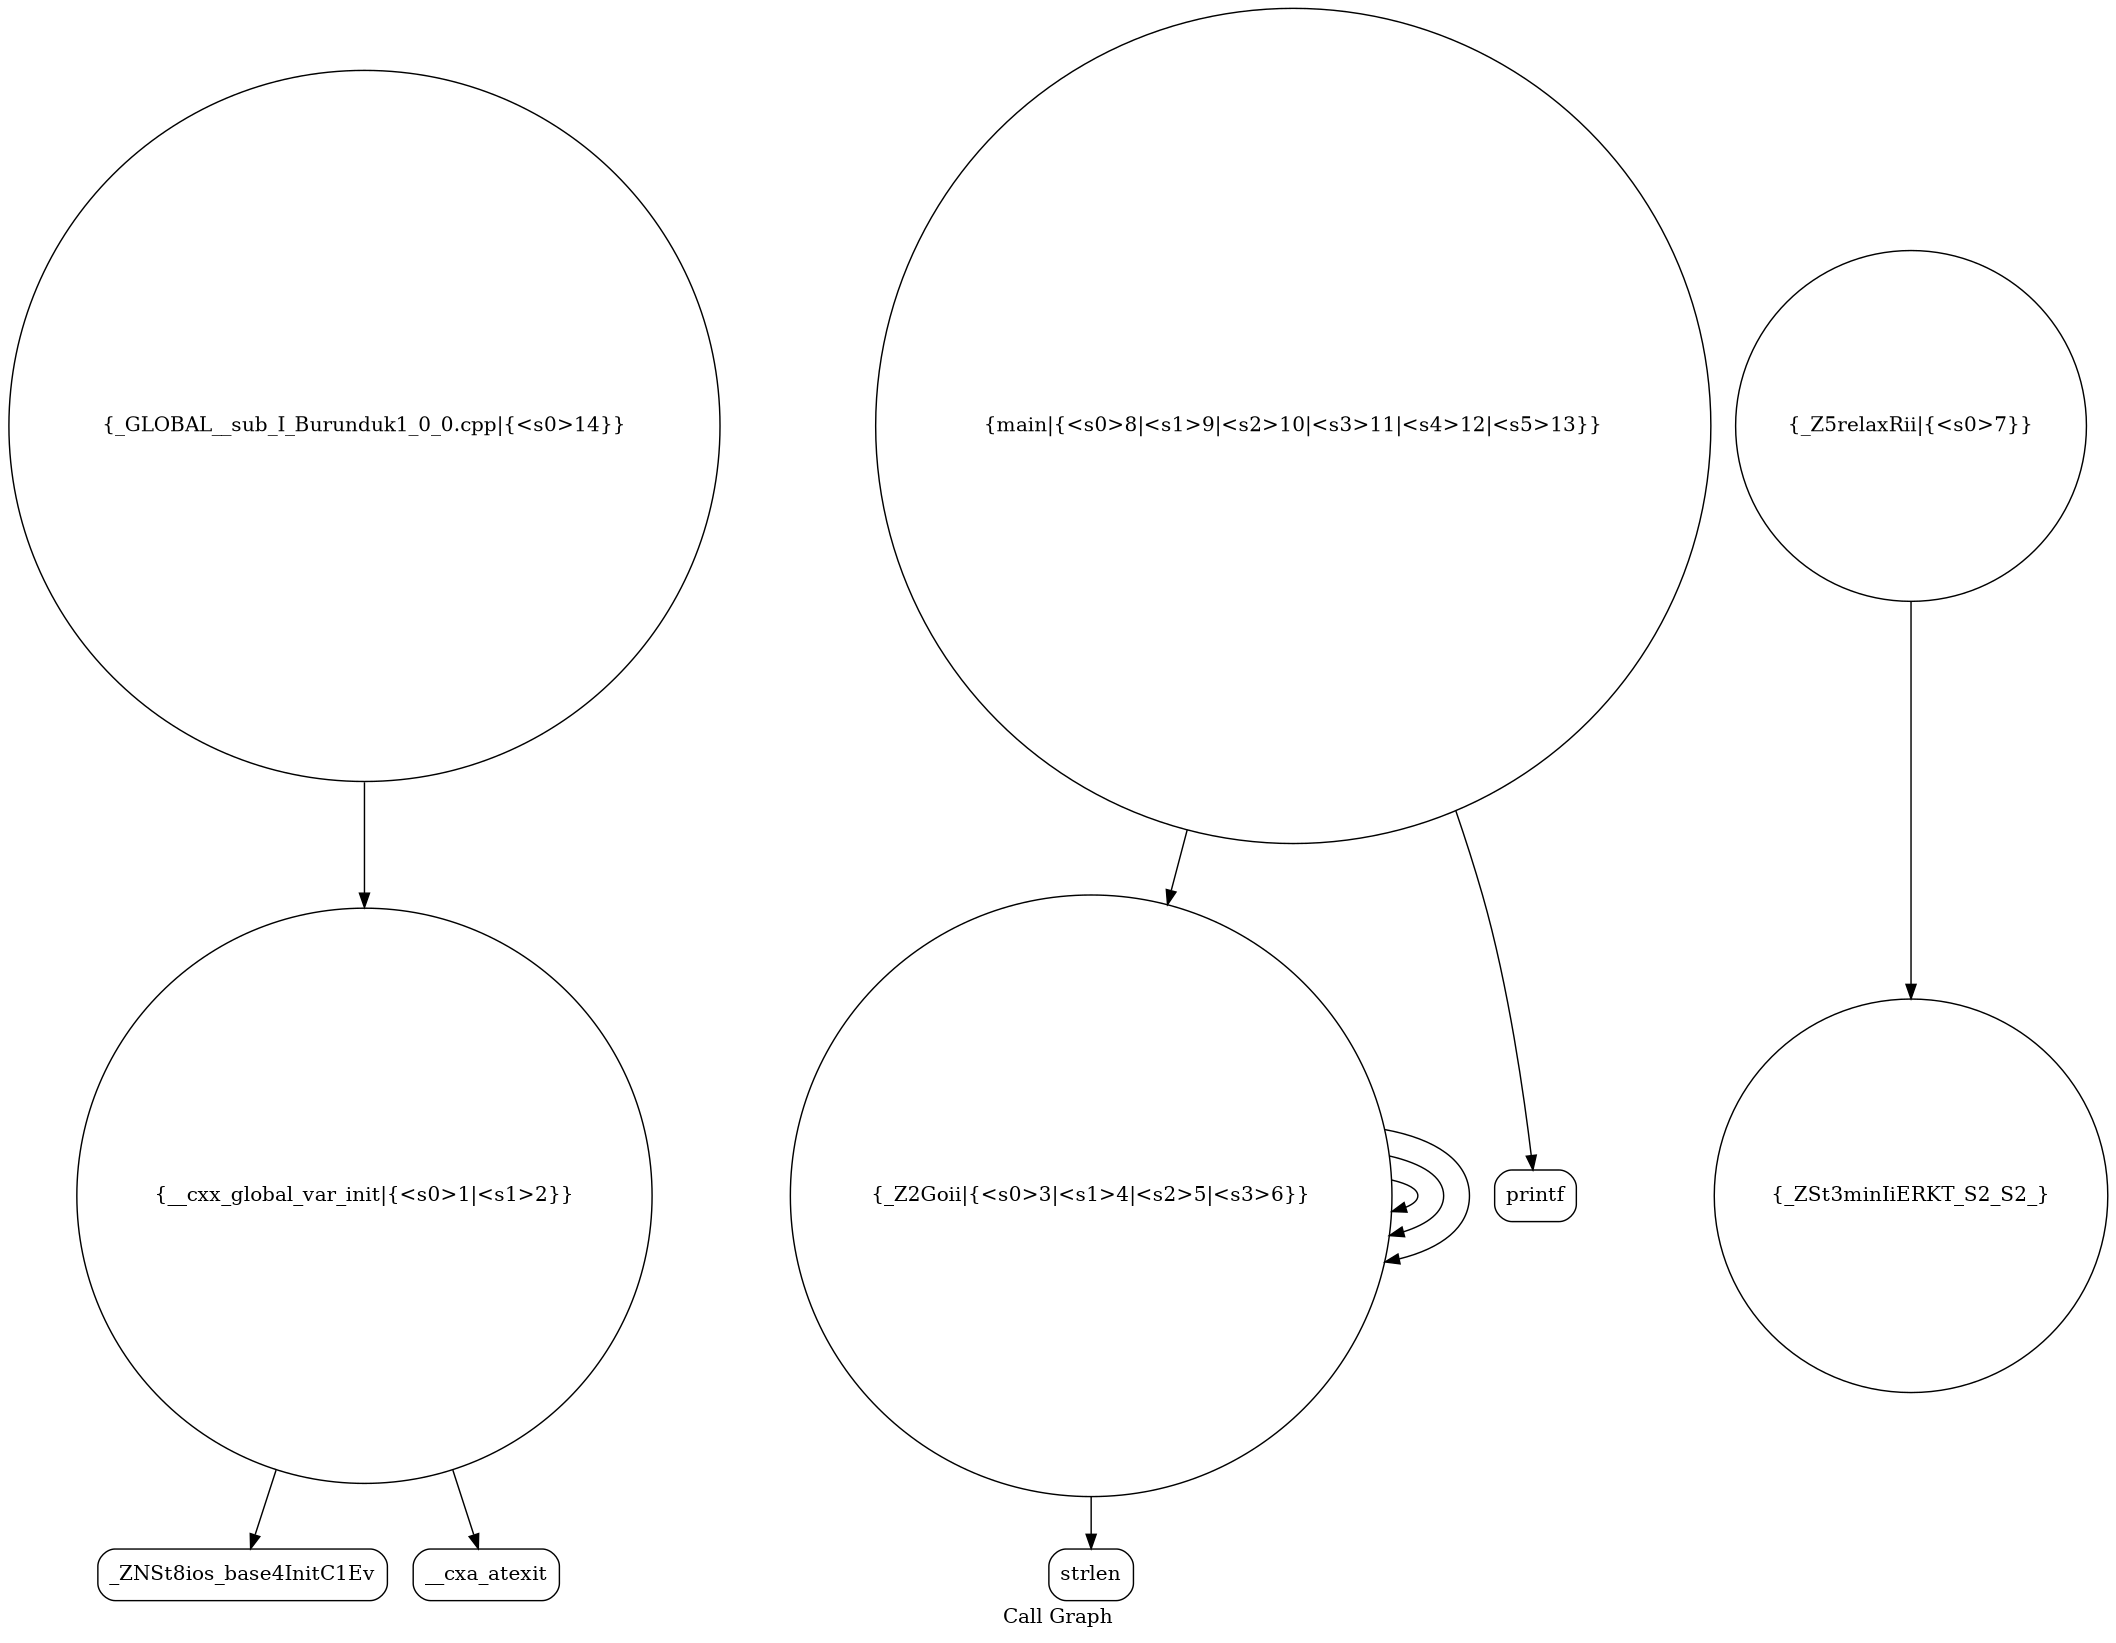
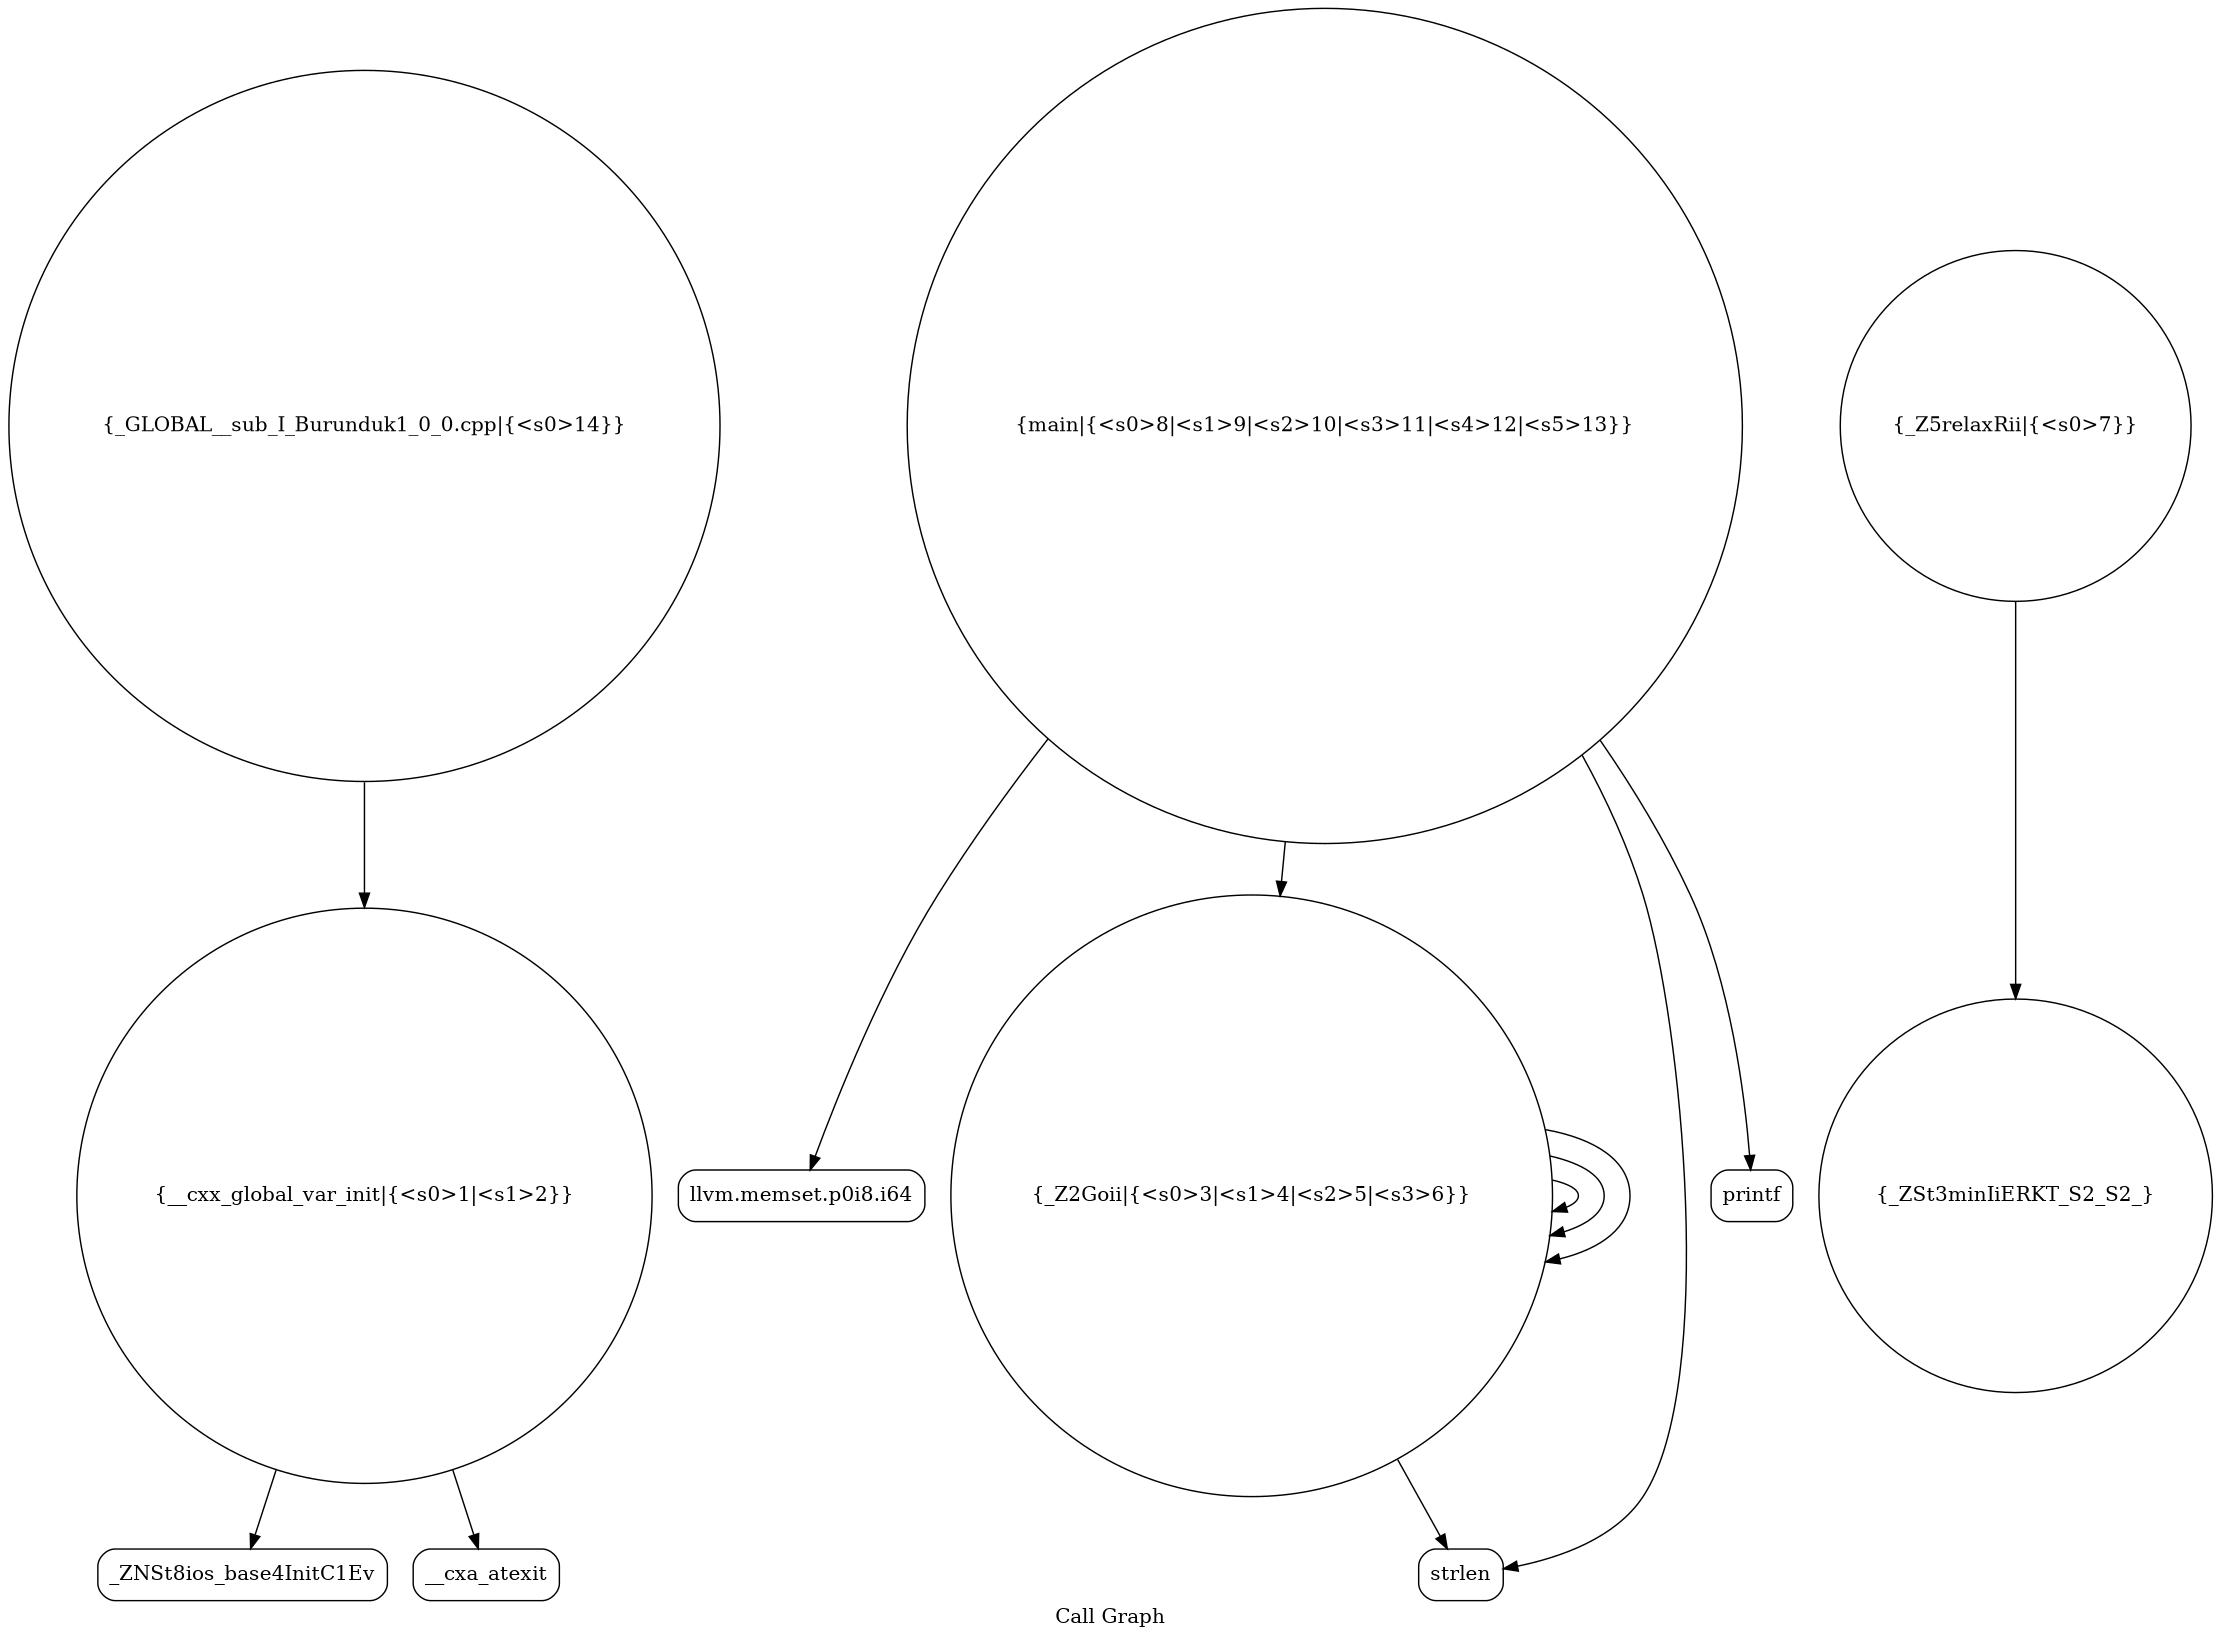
none -> (1685, 1194)
none -> (802, 1196)
